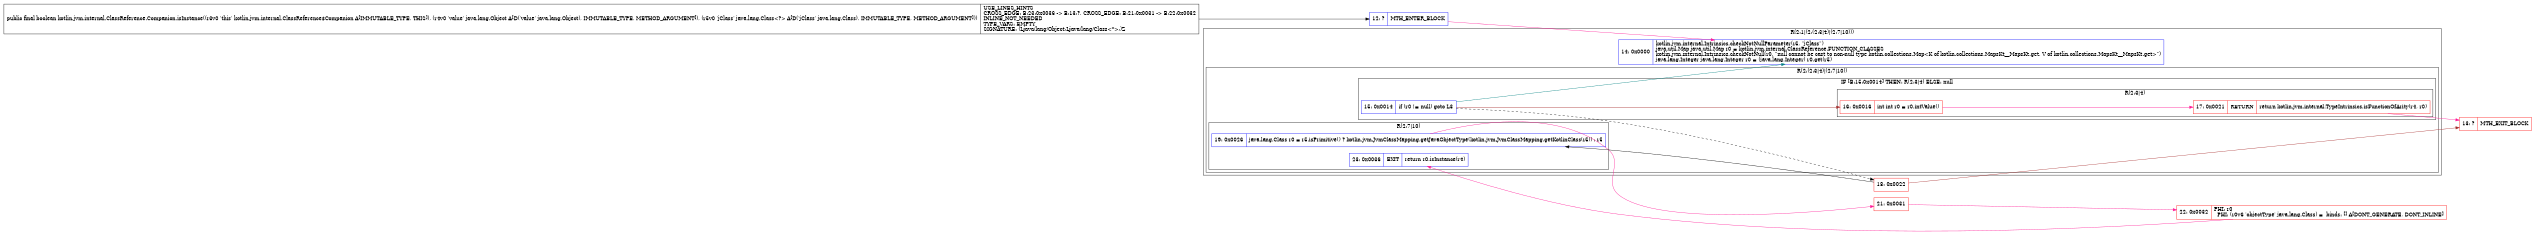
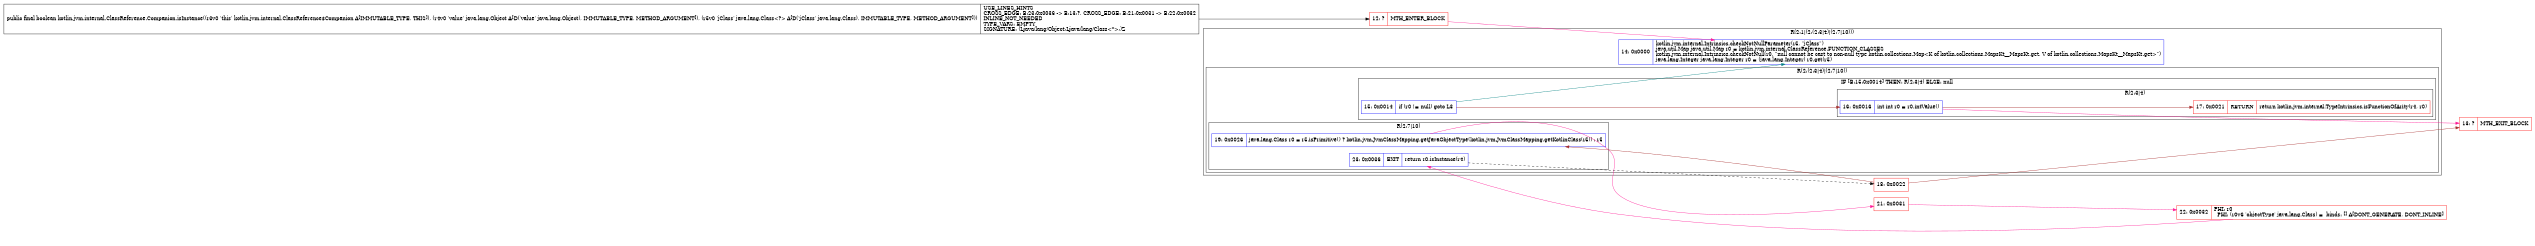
(1409, 19) -> (1409, 19)
(1891, 107) -> (1891, 107)
(2066, 107) -> (2066, 107)
(2422, 117) -> (2096, 114)
(1665, 131) -> (1750, 177)
(1722, 162) -> (1722, 162)
